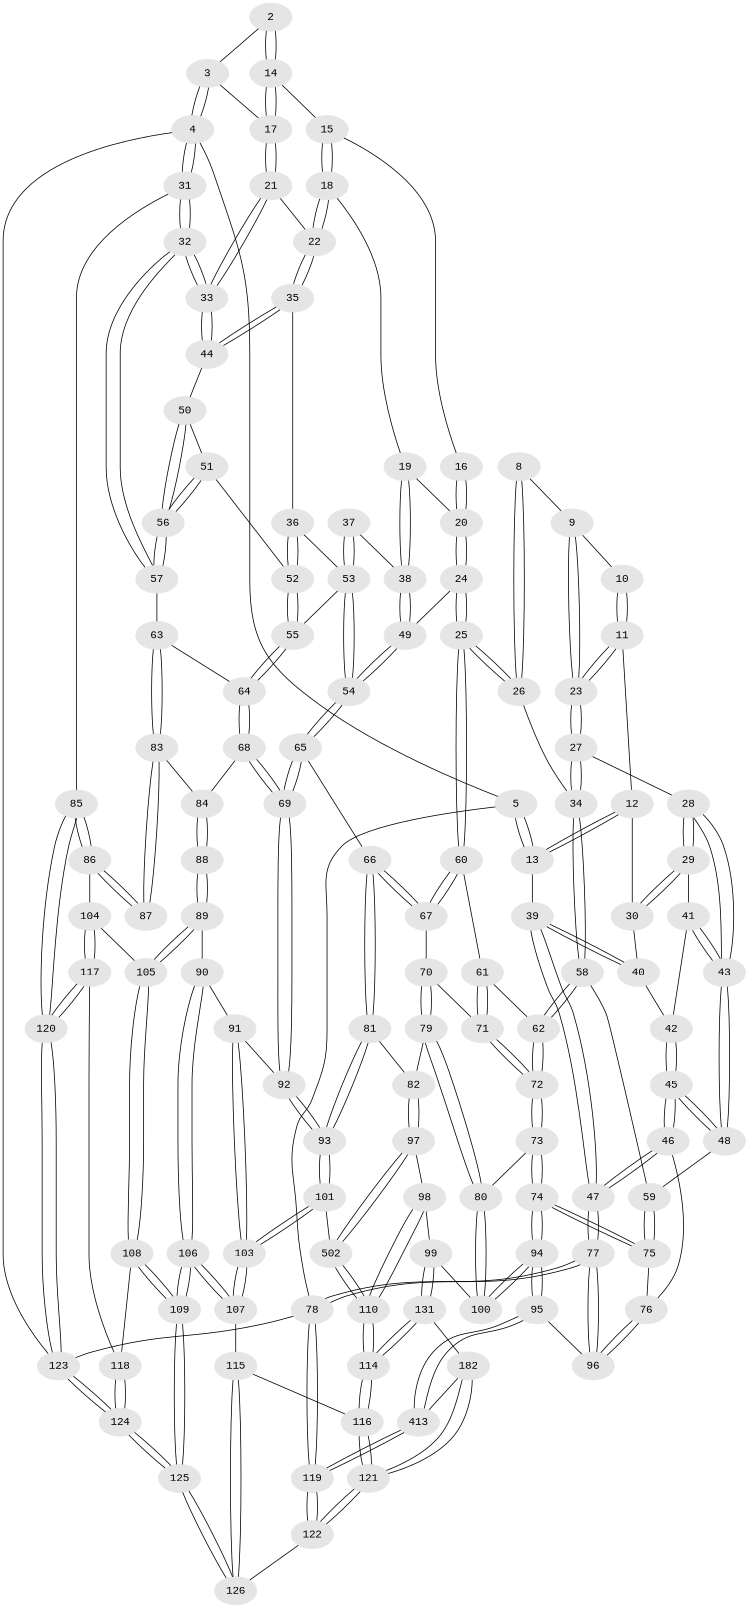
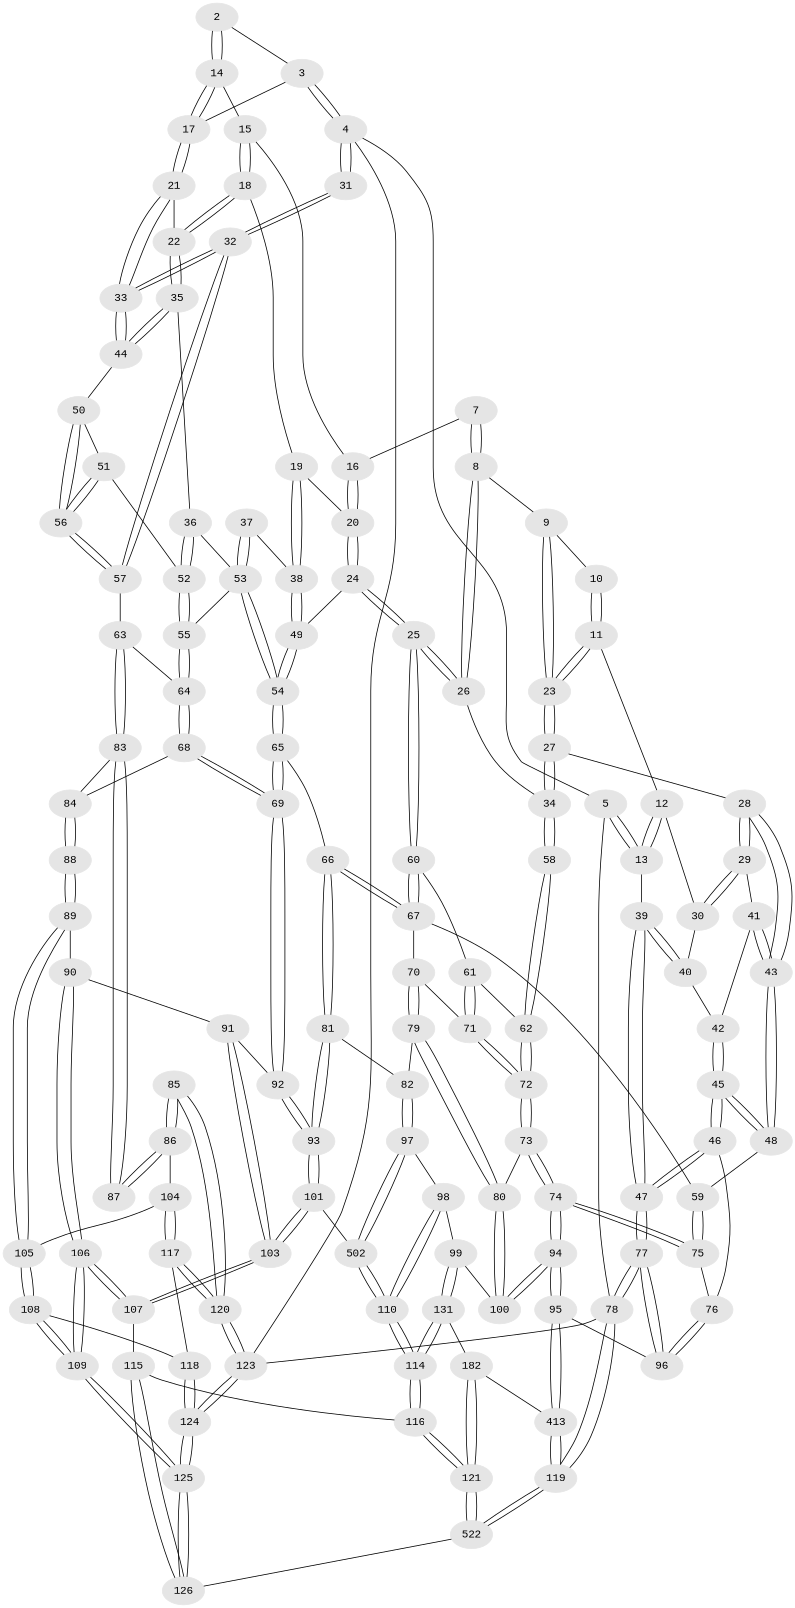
none -> (476, 411)
(76, 471) -> none
(623, 1083) -> (580, 1034)
(312, 1535) -> (471, 1535)
